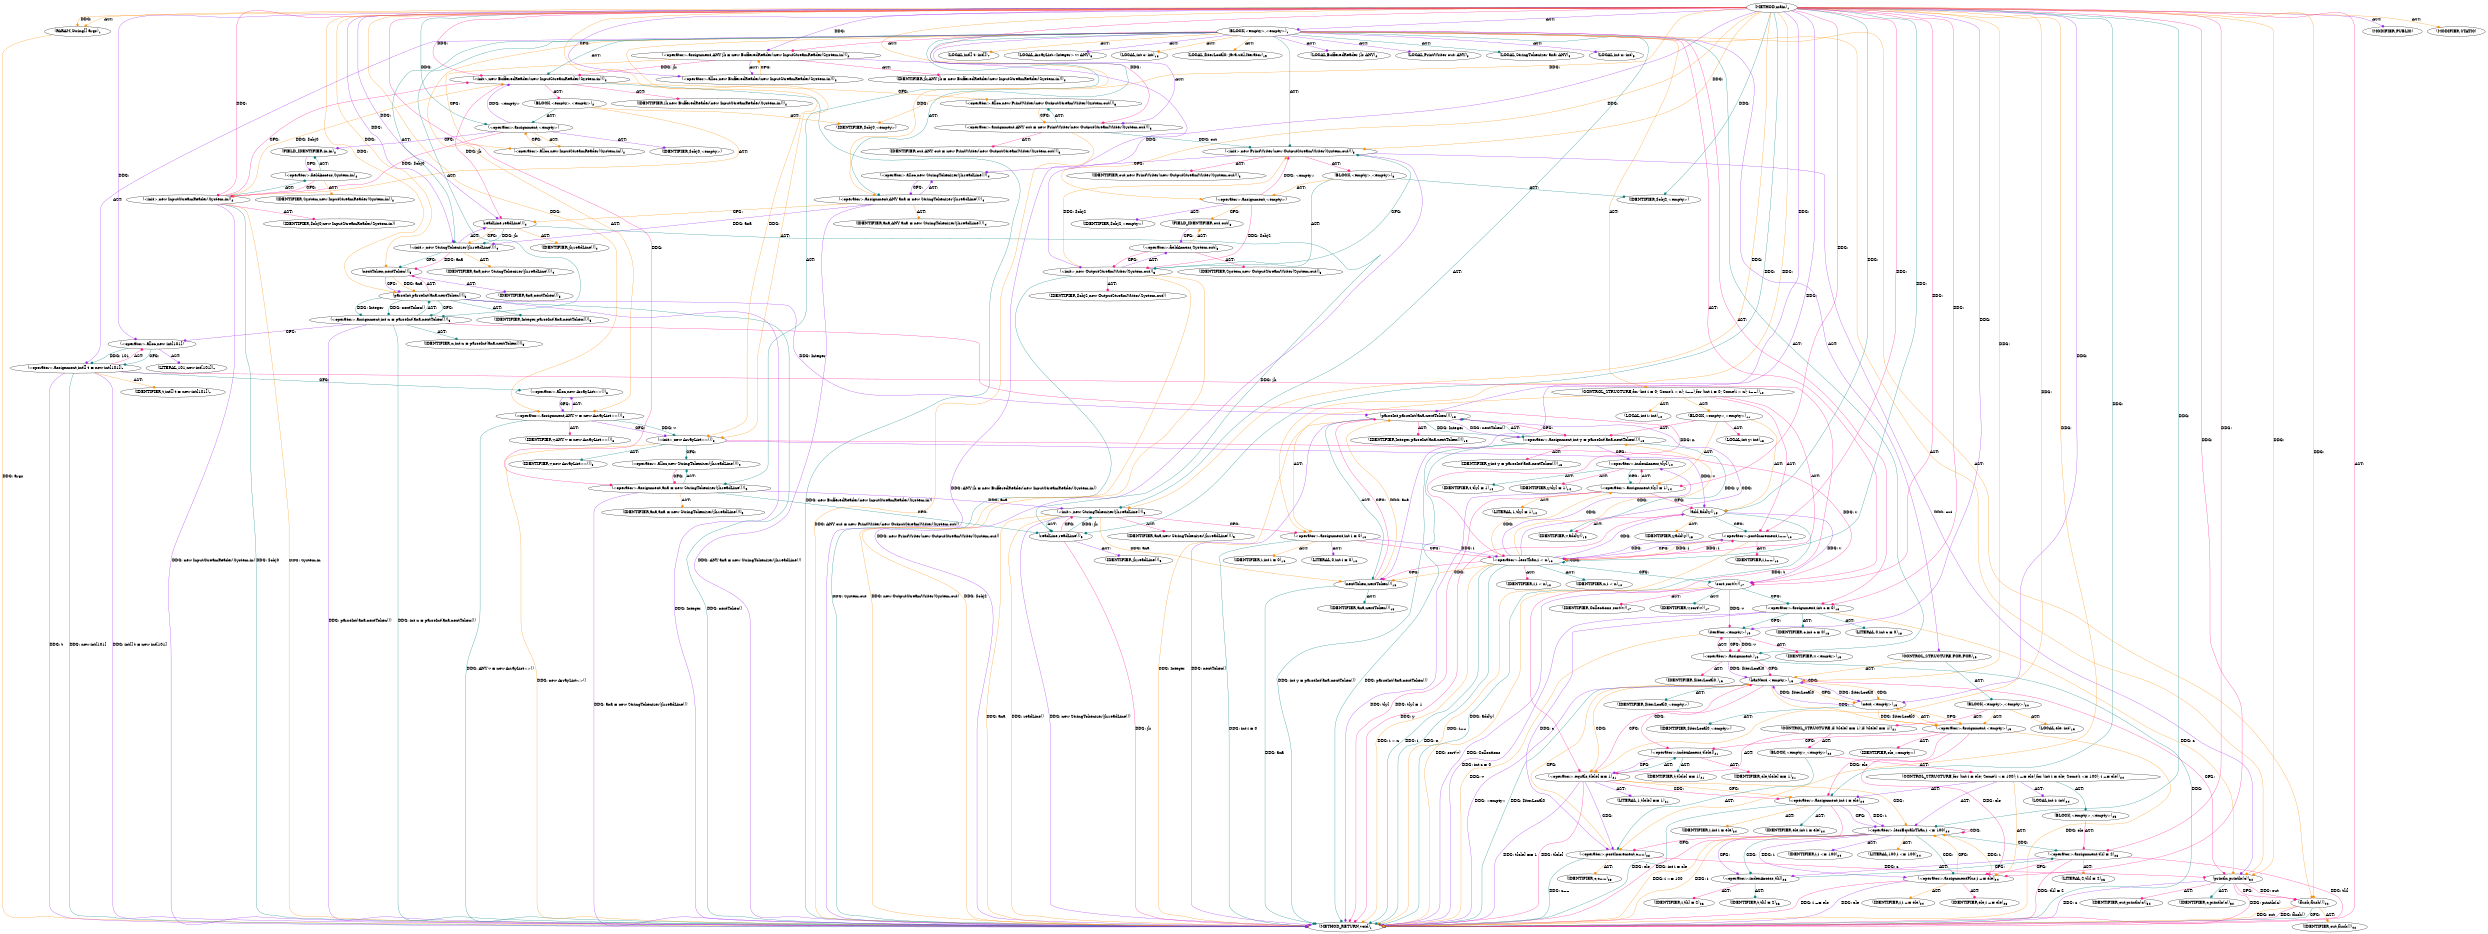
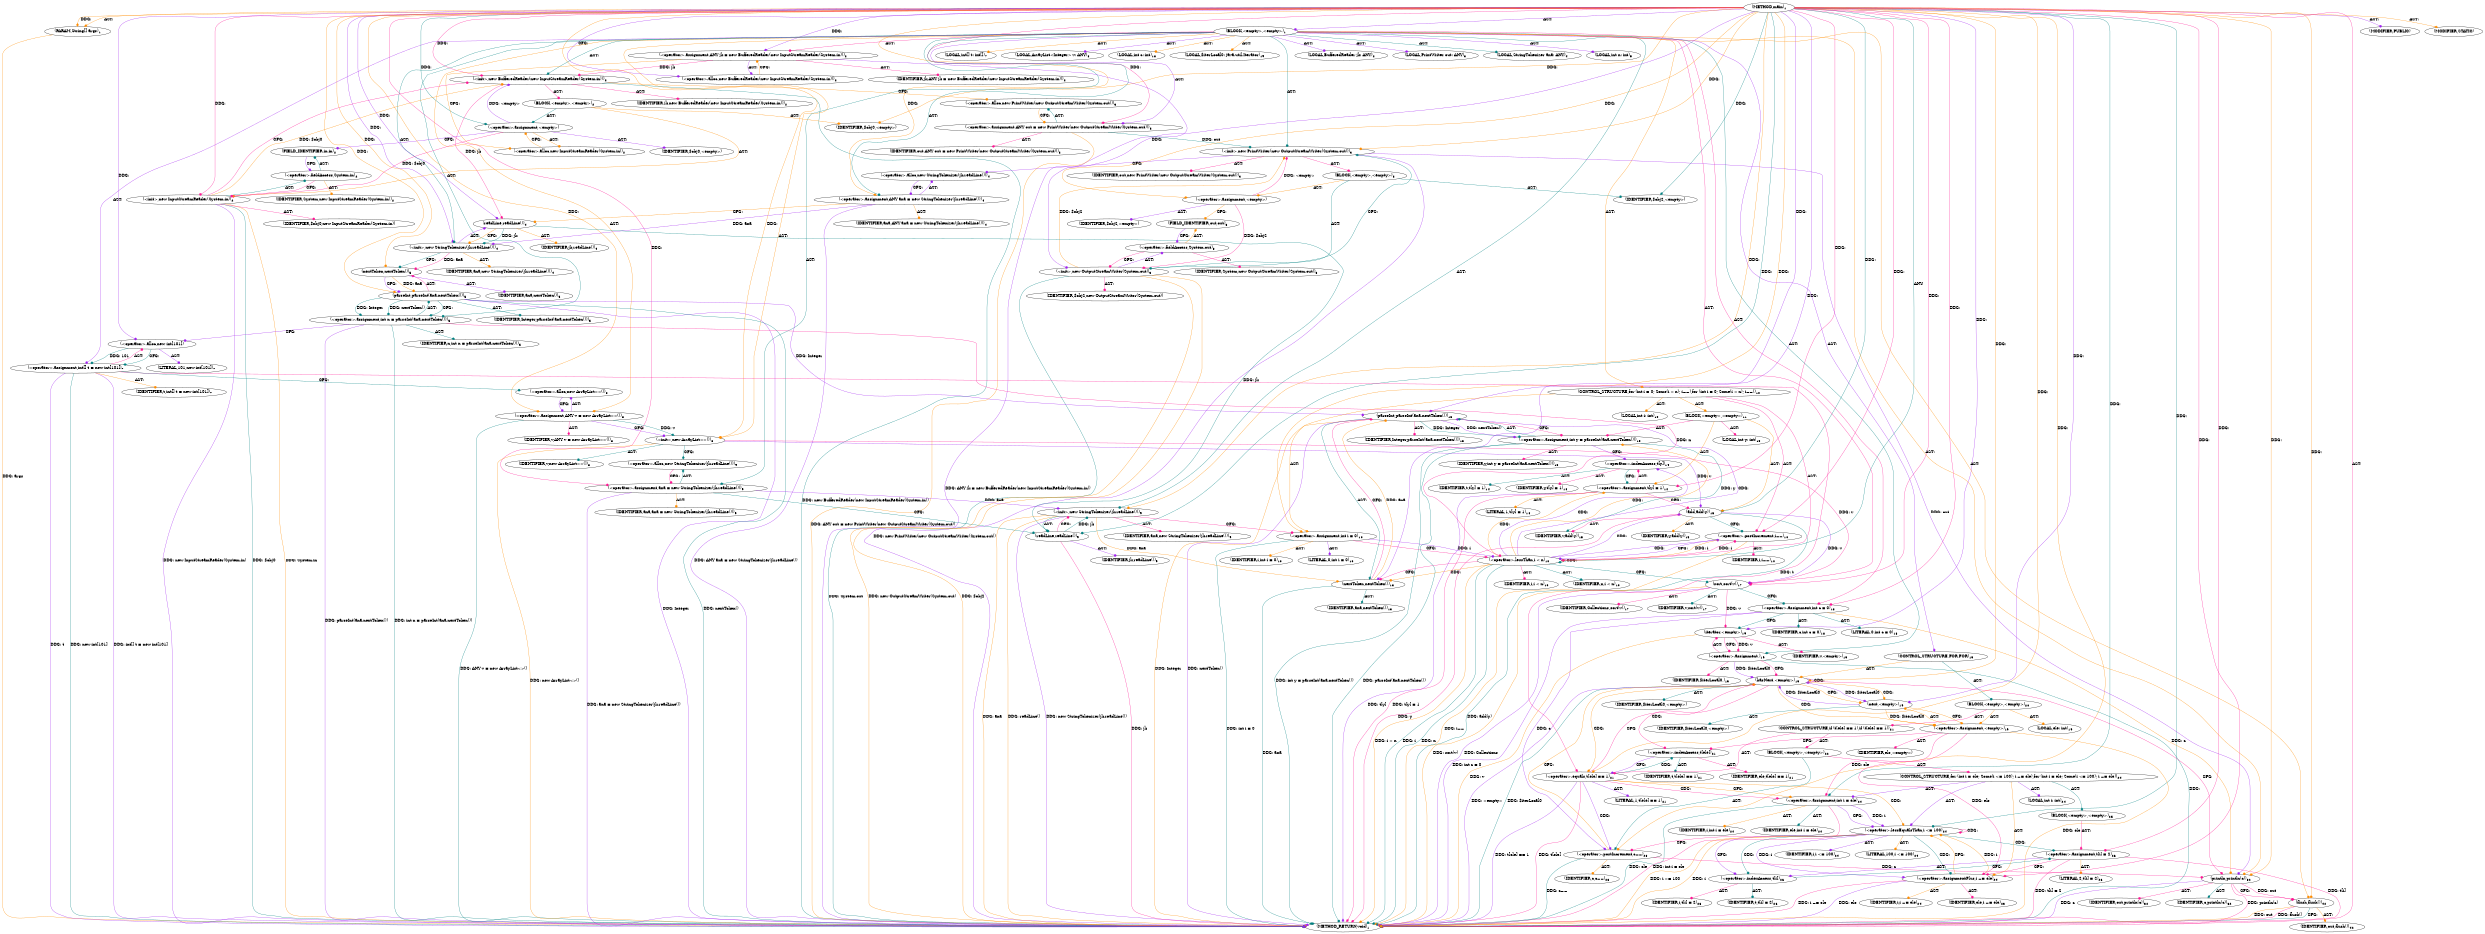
(1922, 284) -> (1919, 284)
(1669, 765) -> (1667, 765)
